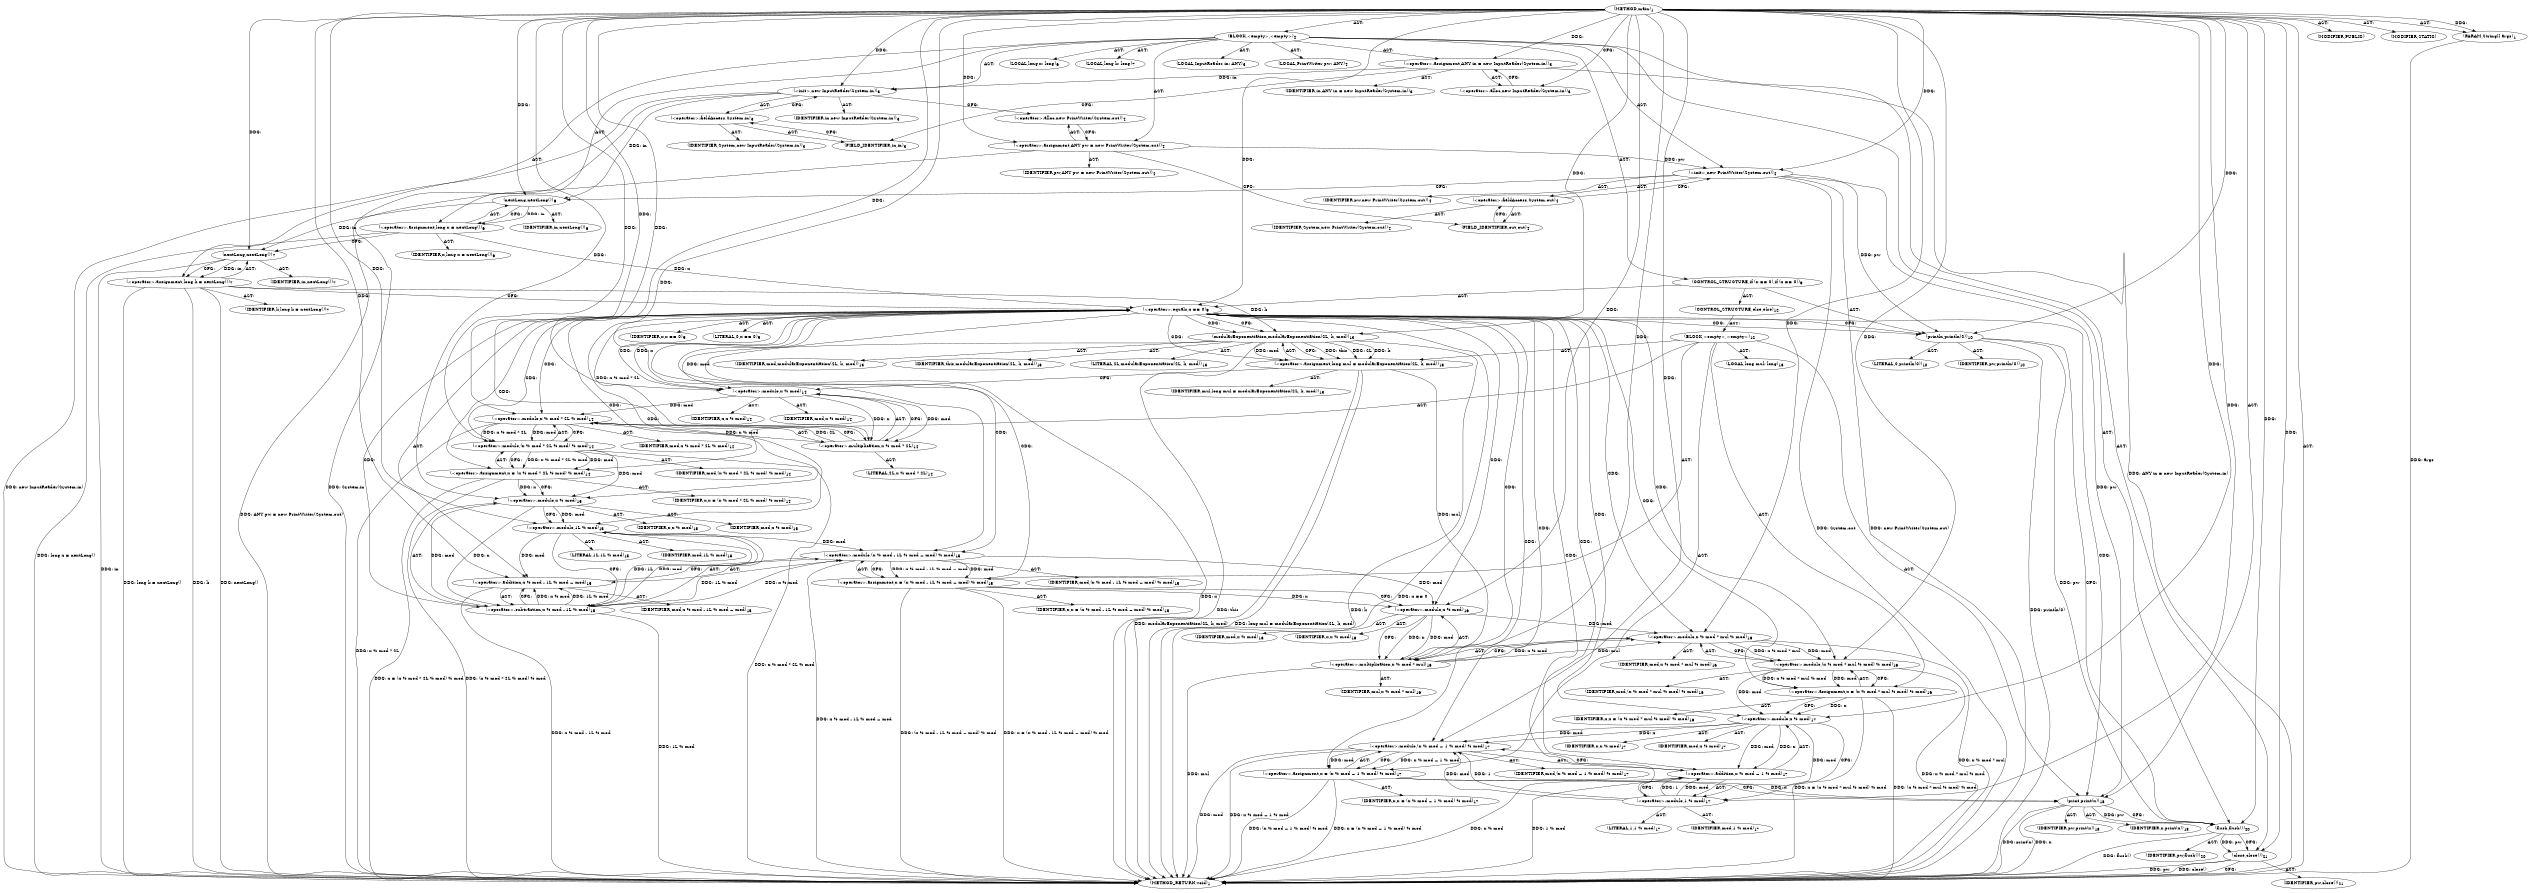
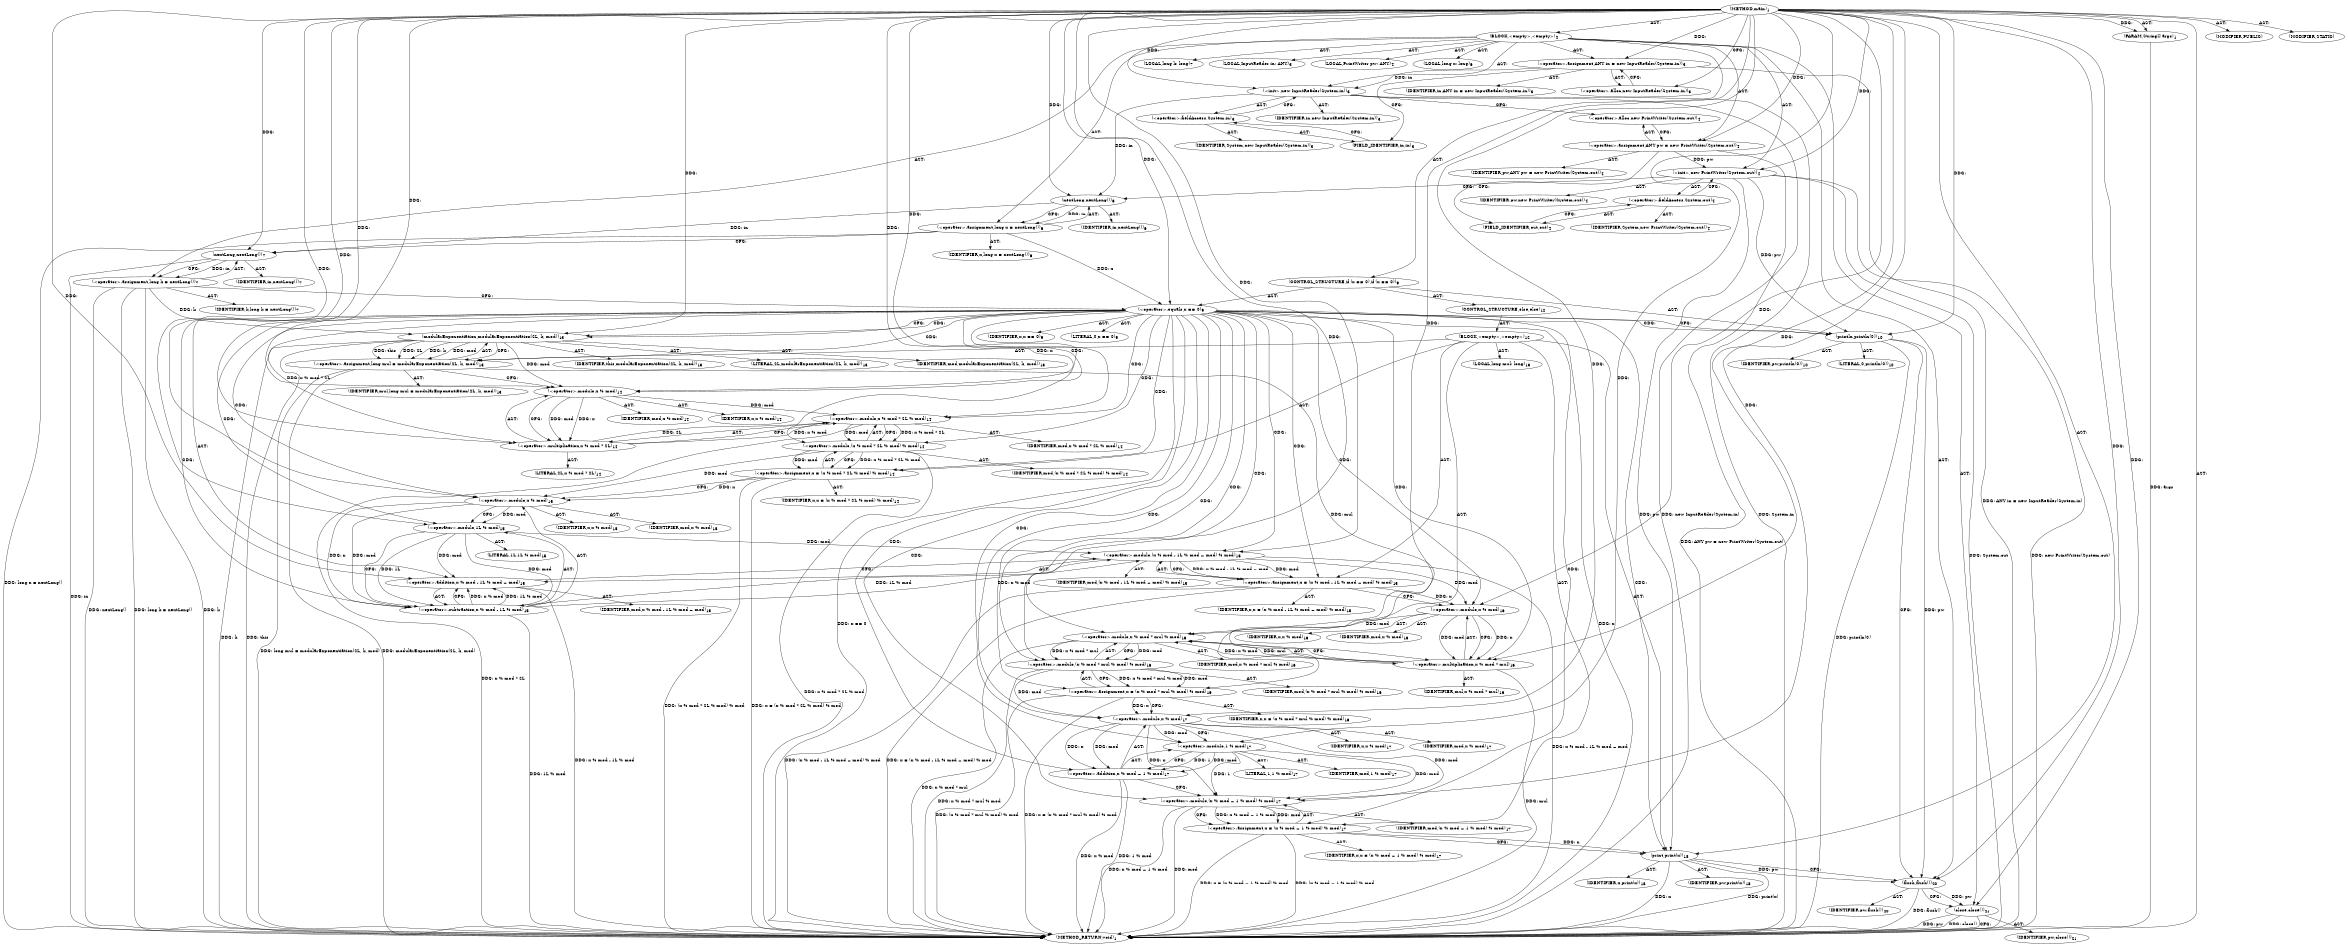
(711, 379) -> (1293, 414)
(697, 556) -> none
(1564, 763) -> none
